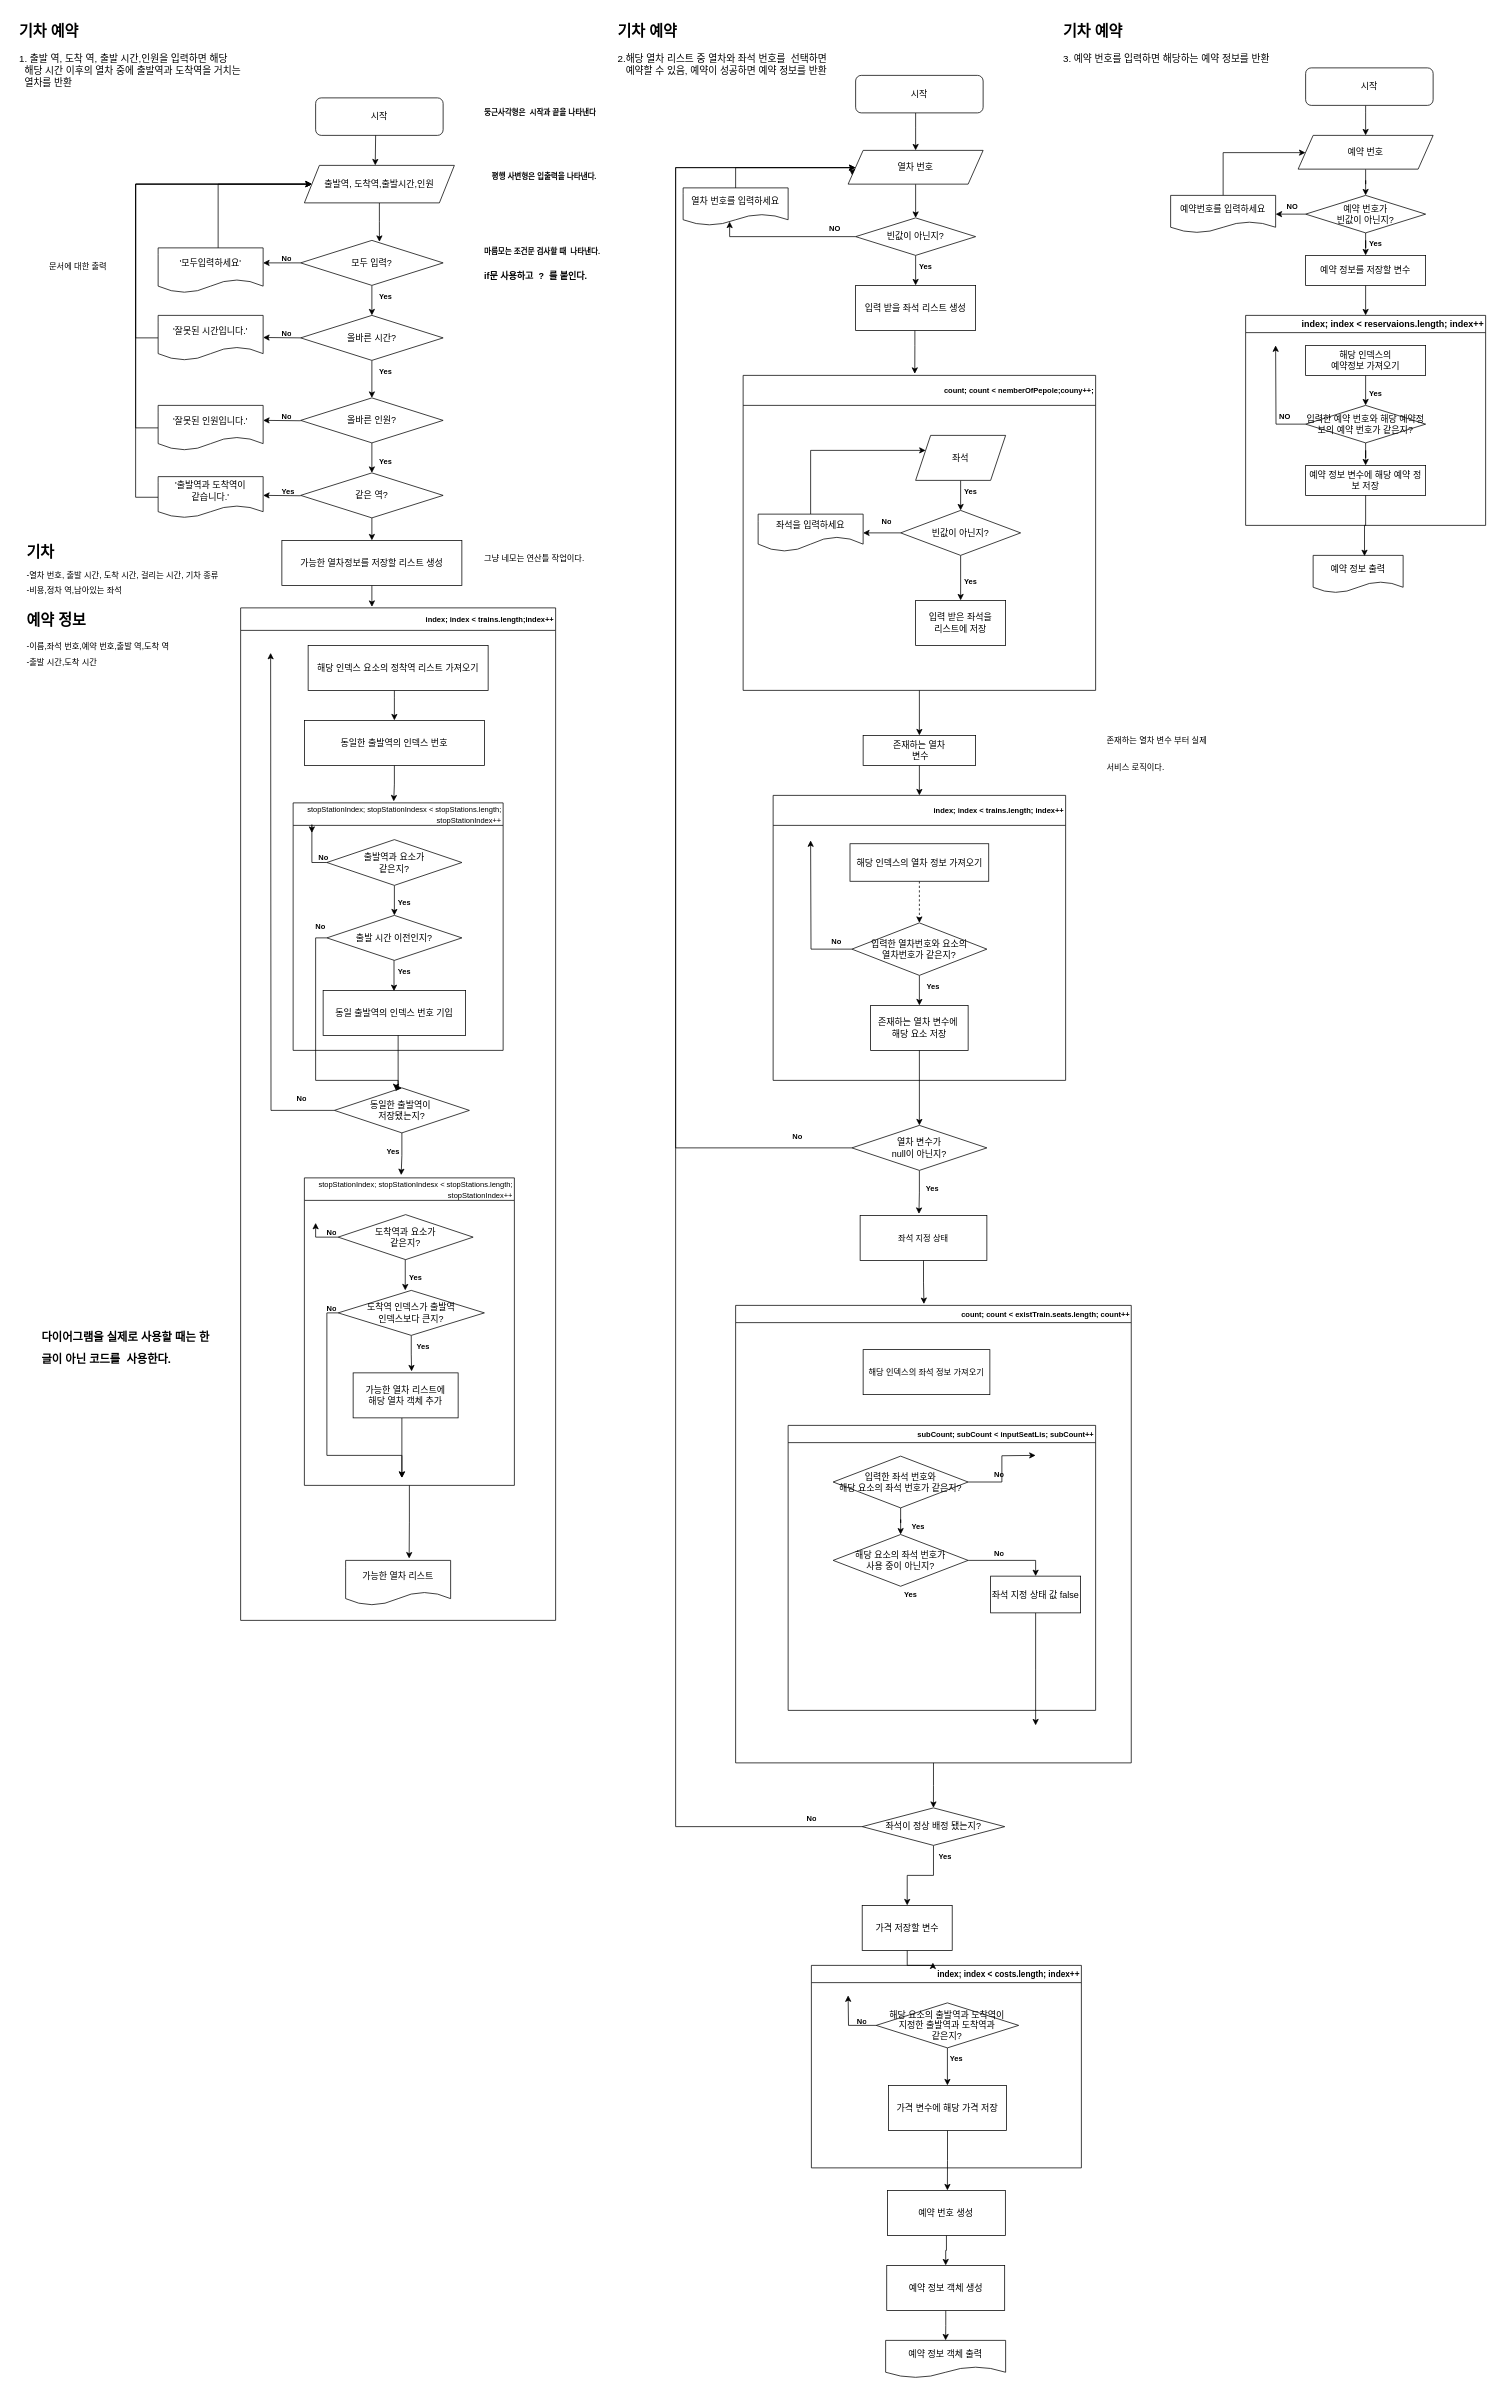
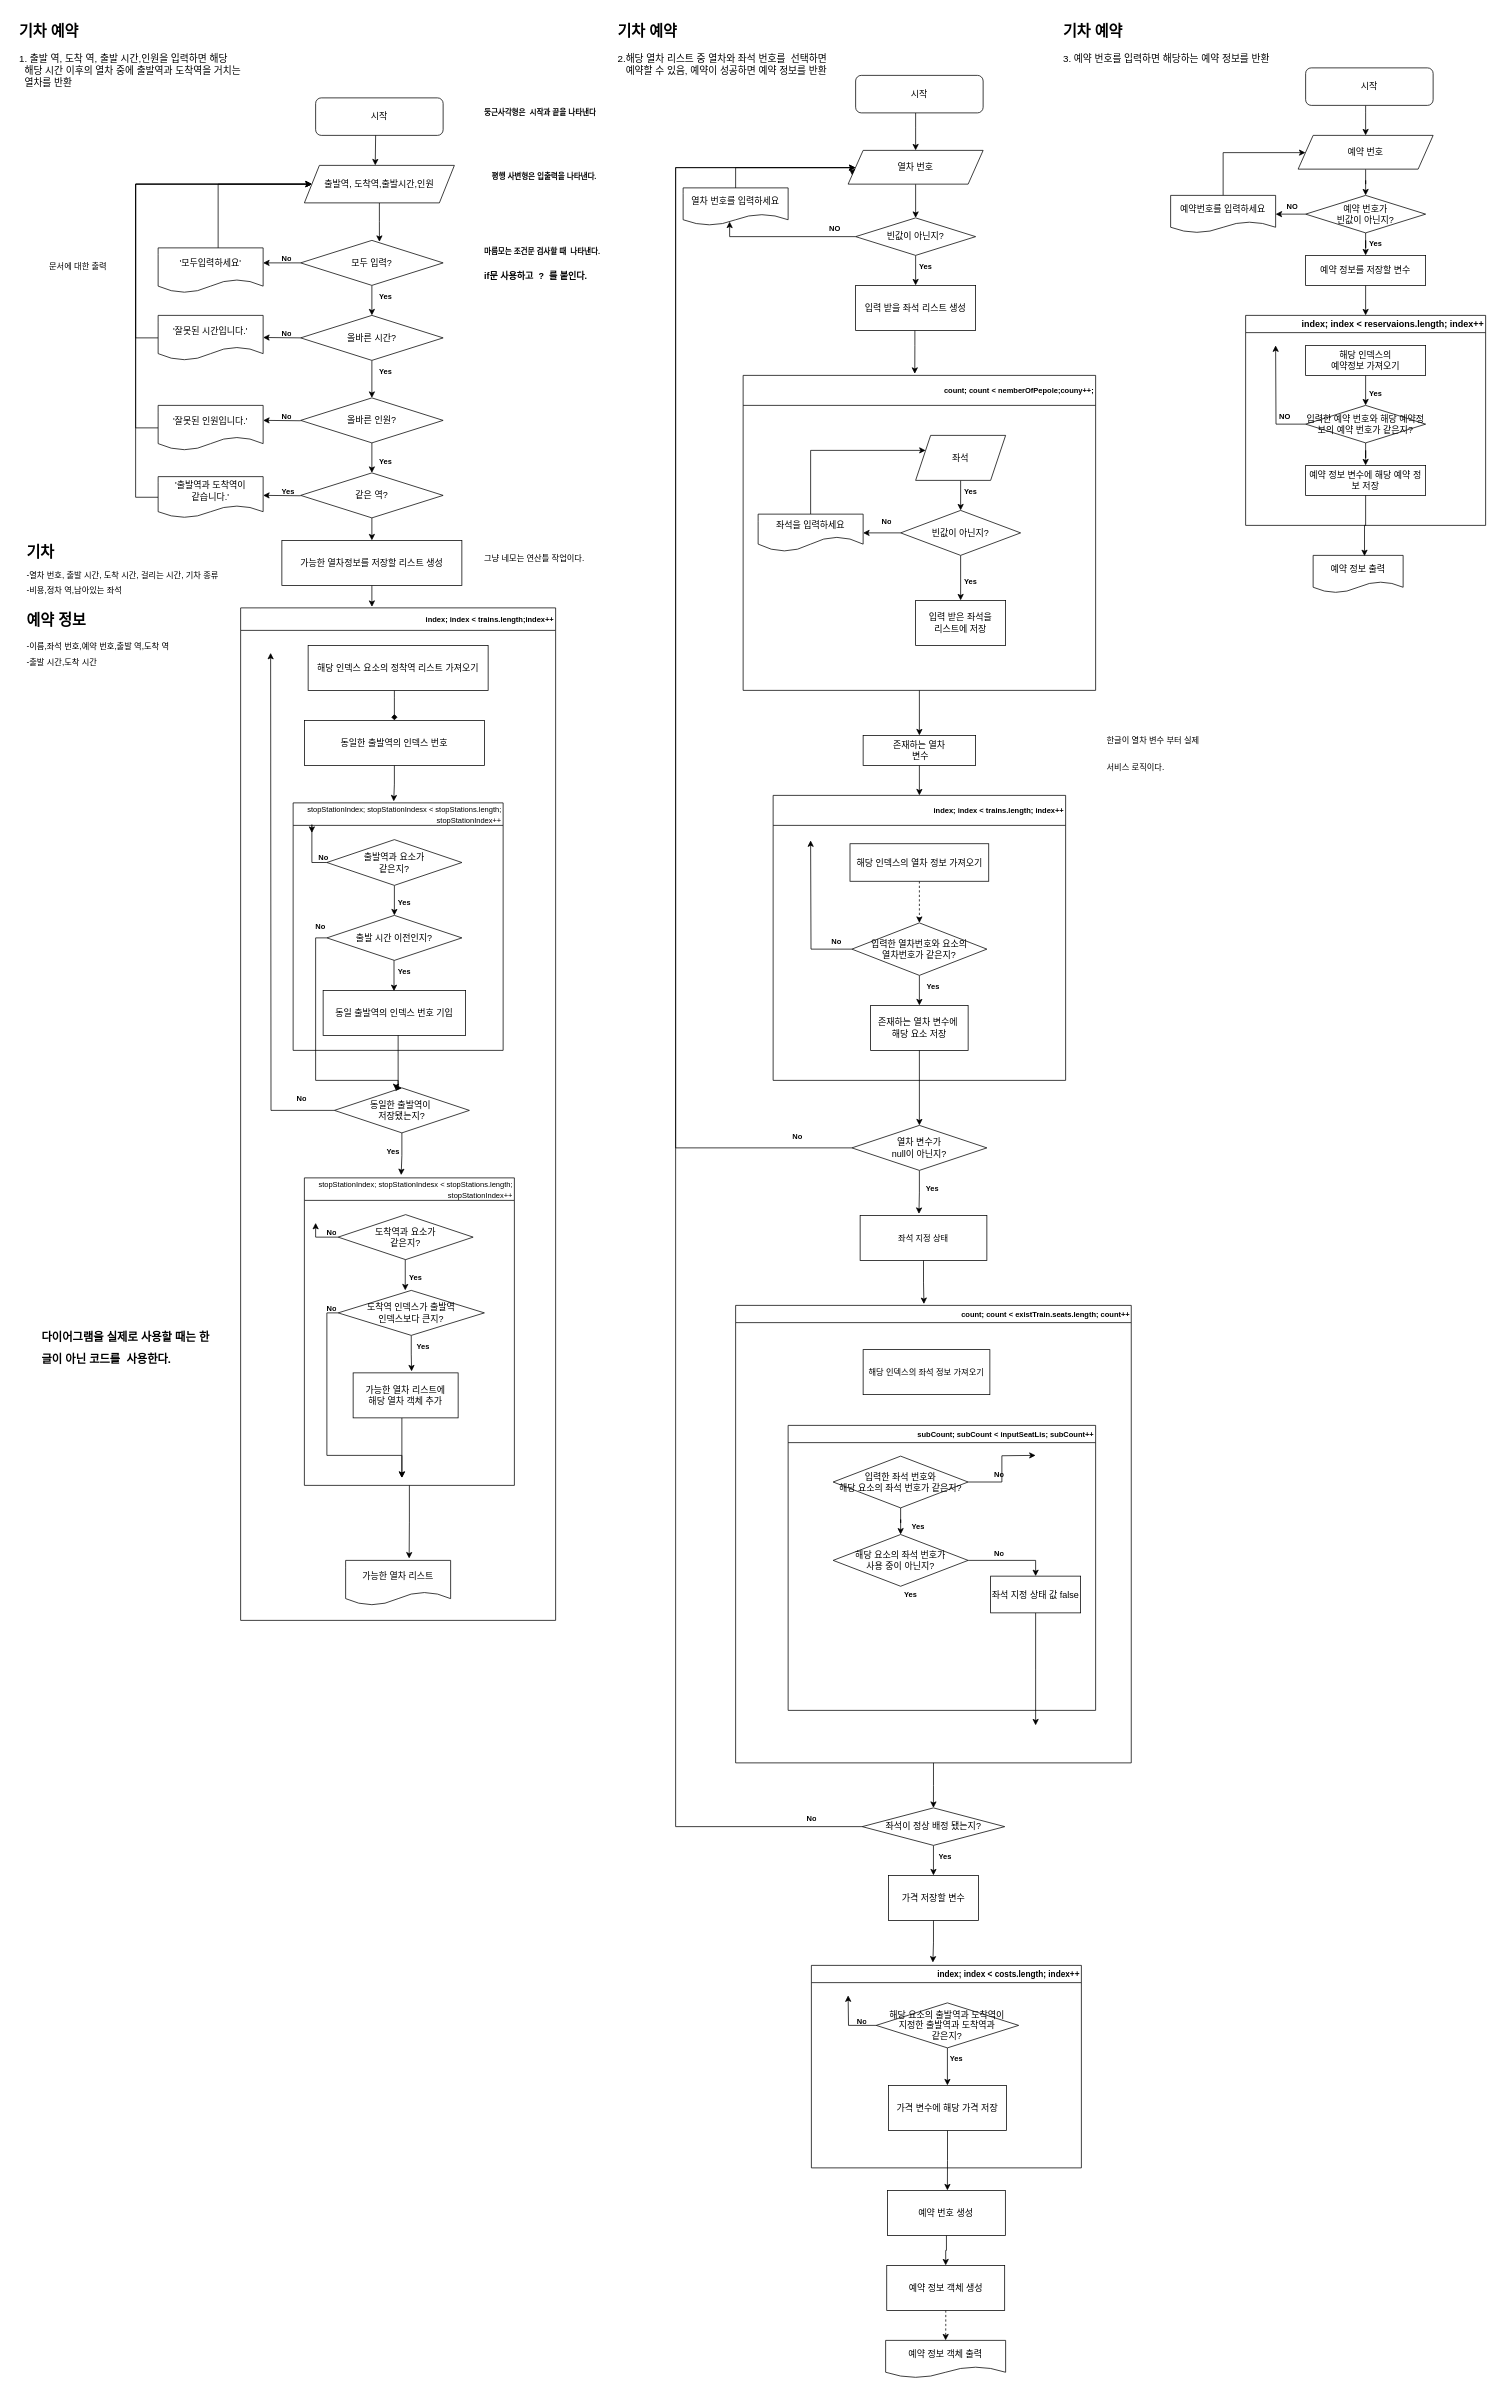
(394, 714) -> (394, 714)
(1175, 731) -> (1175, 731)
(907, 1928) -> (933, 1898)
(946, 2322) -> (946, 2322)
